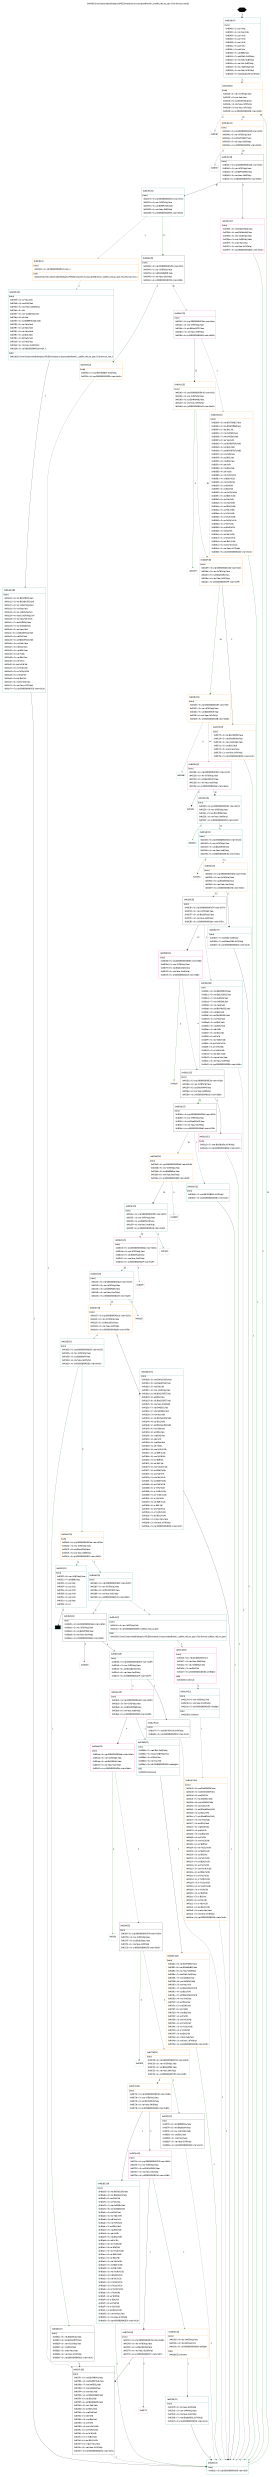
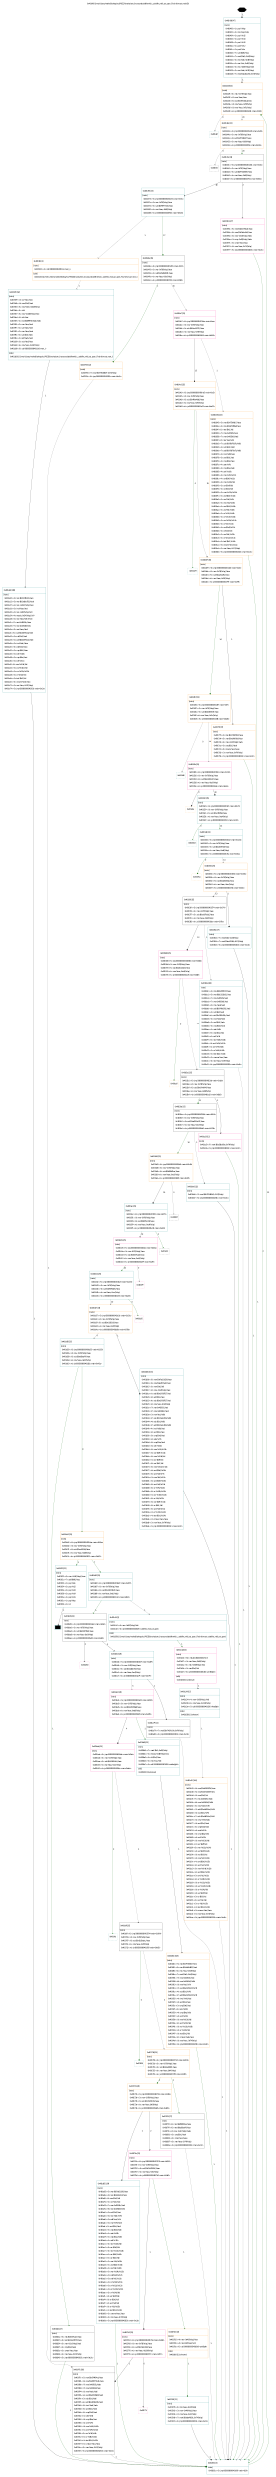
(79, 2363) -> (88, 2460)
